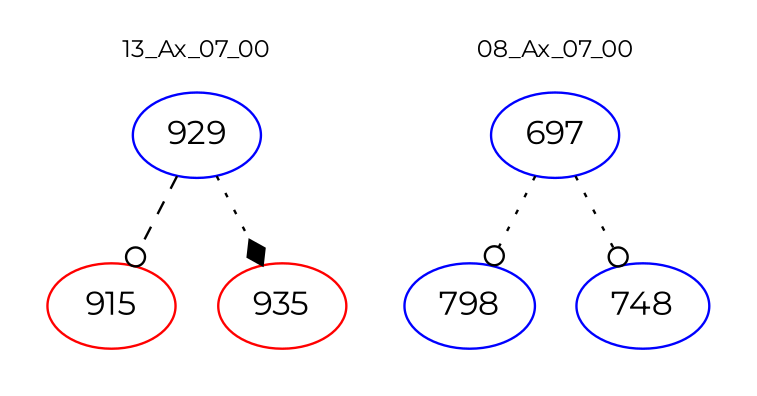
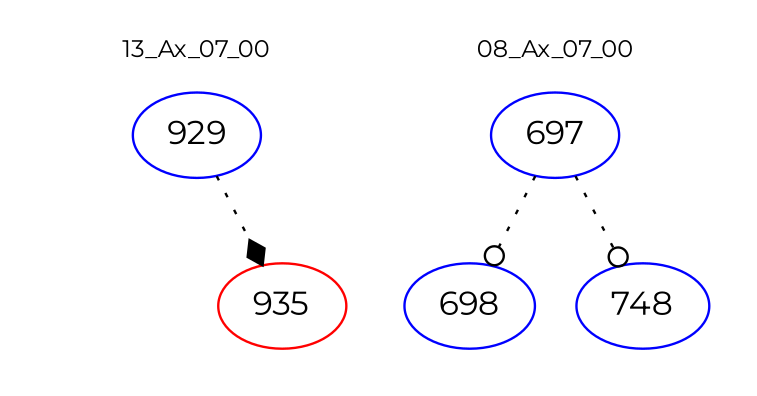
(111, 306) -> none
(470, 306) -> (470, 306)
